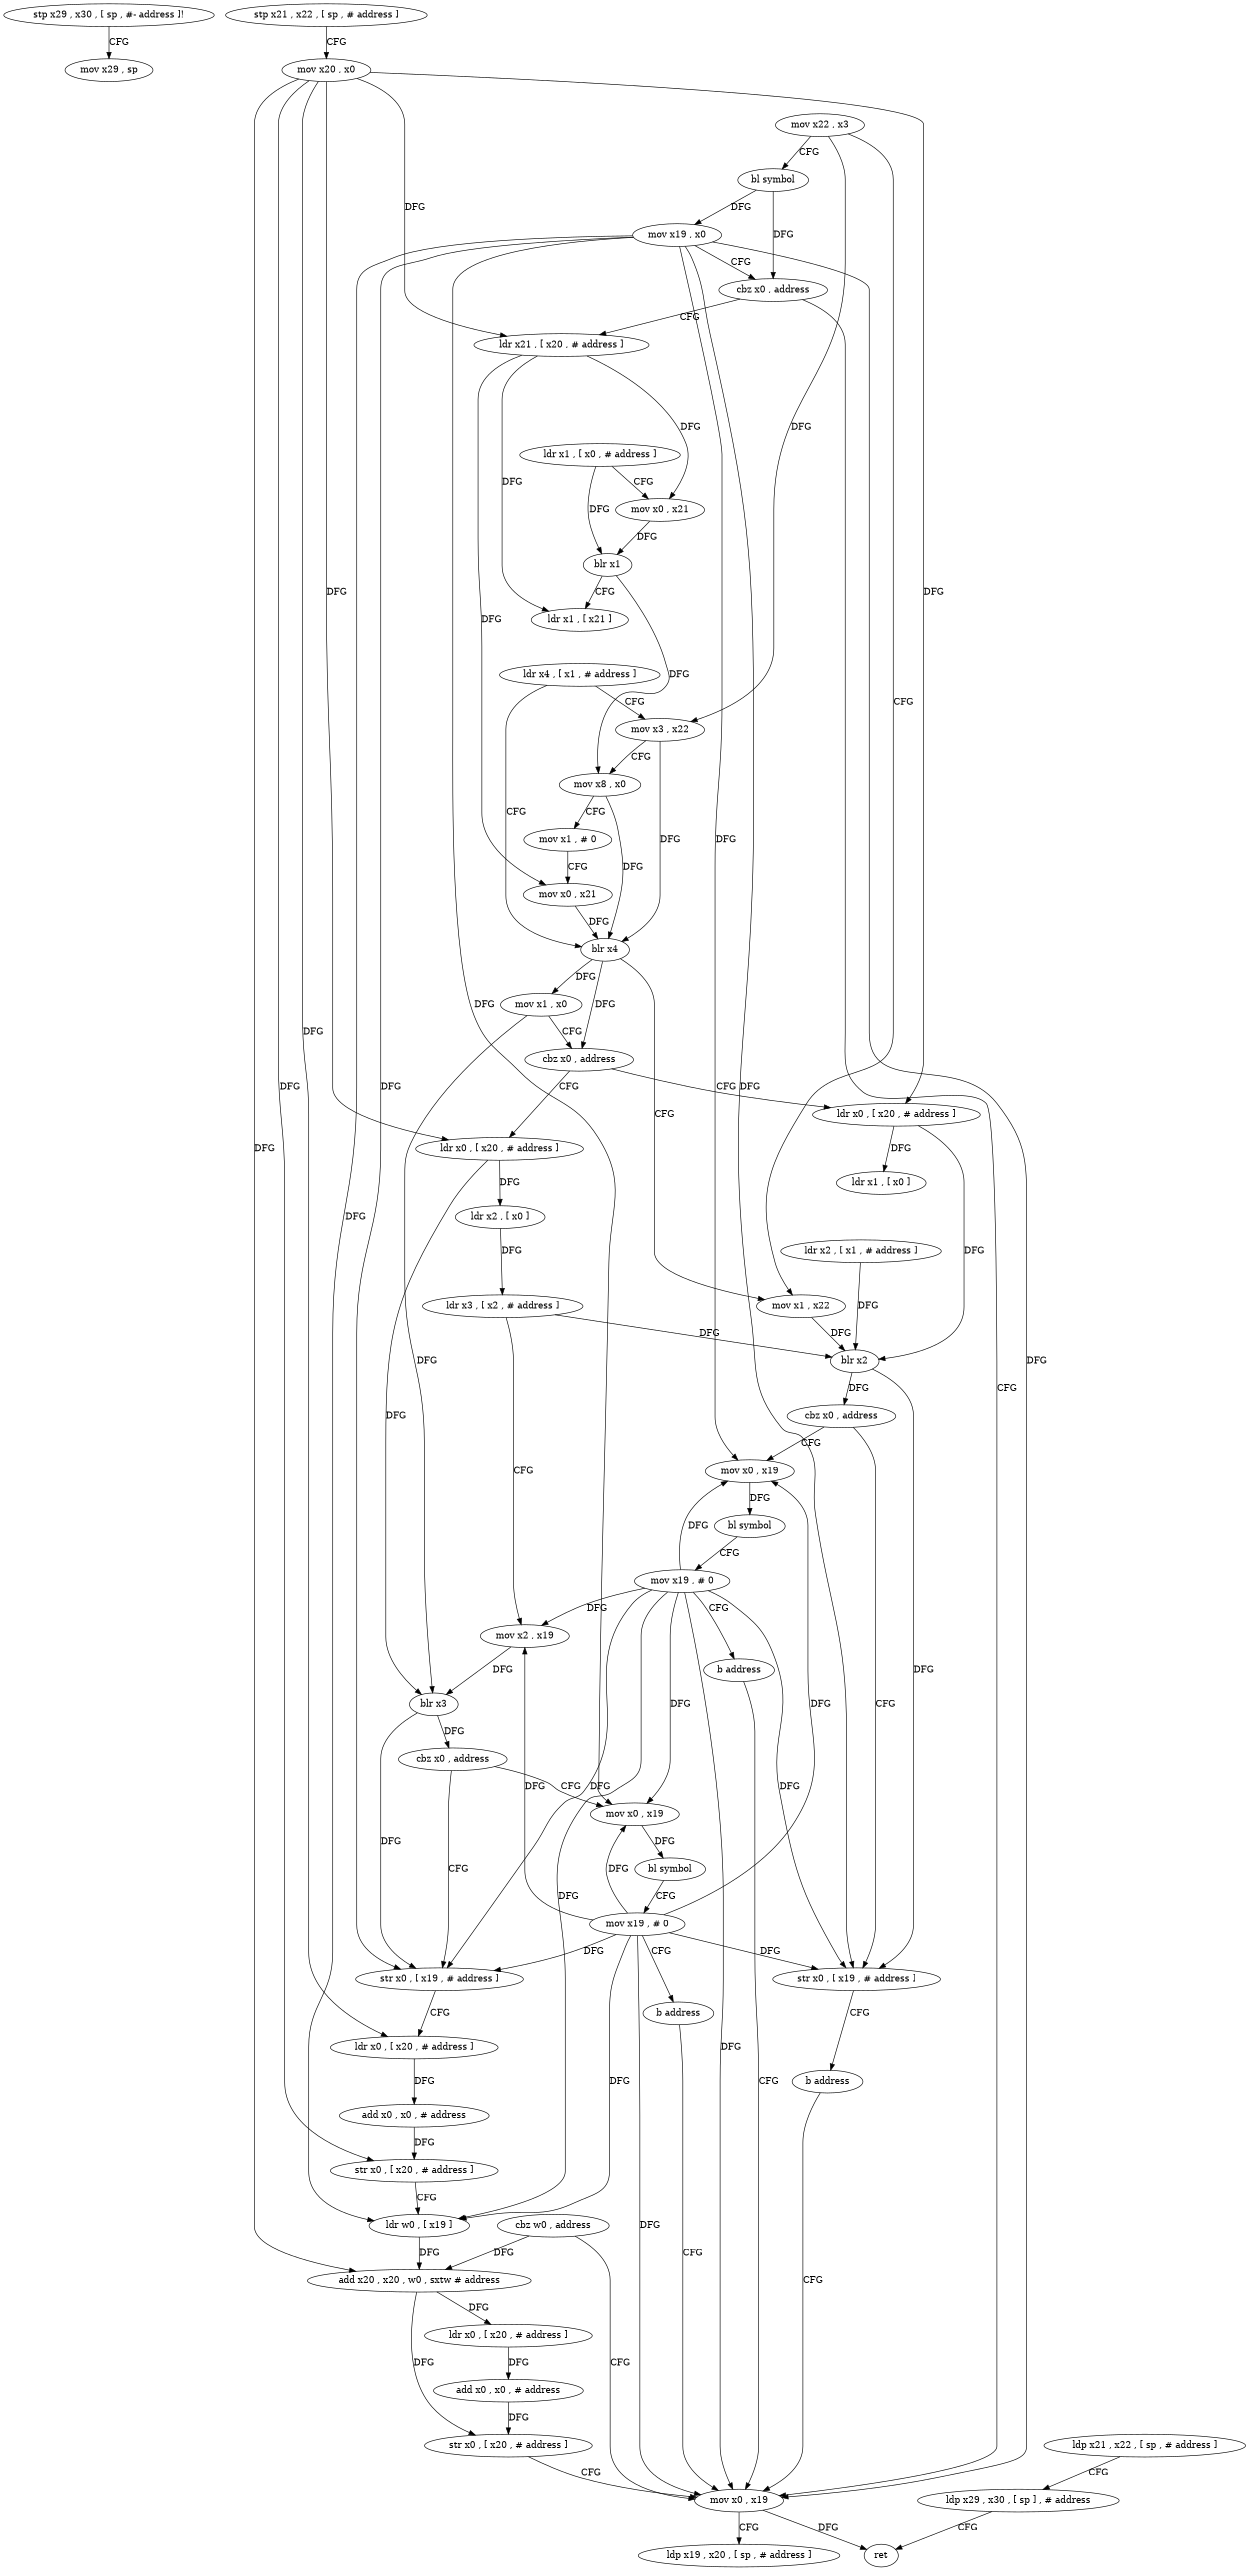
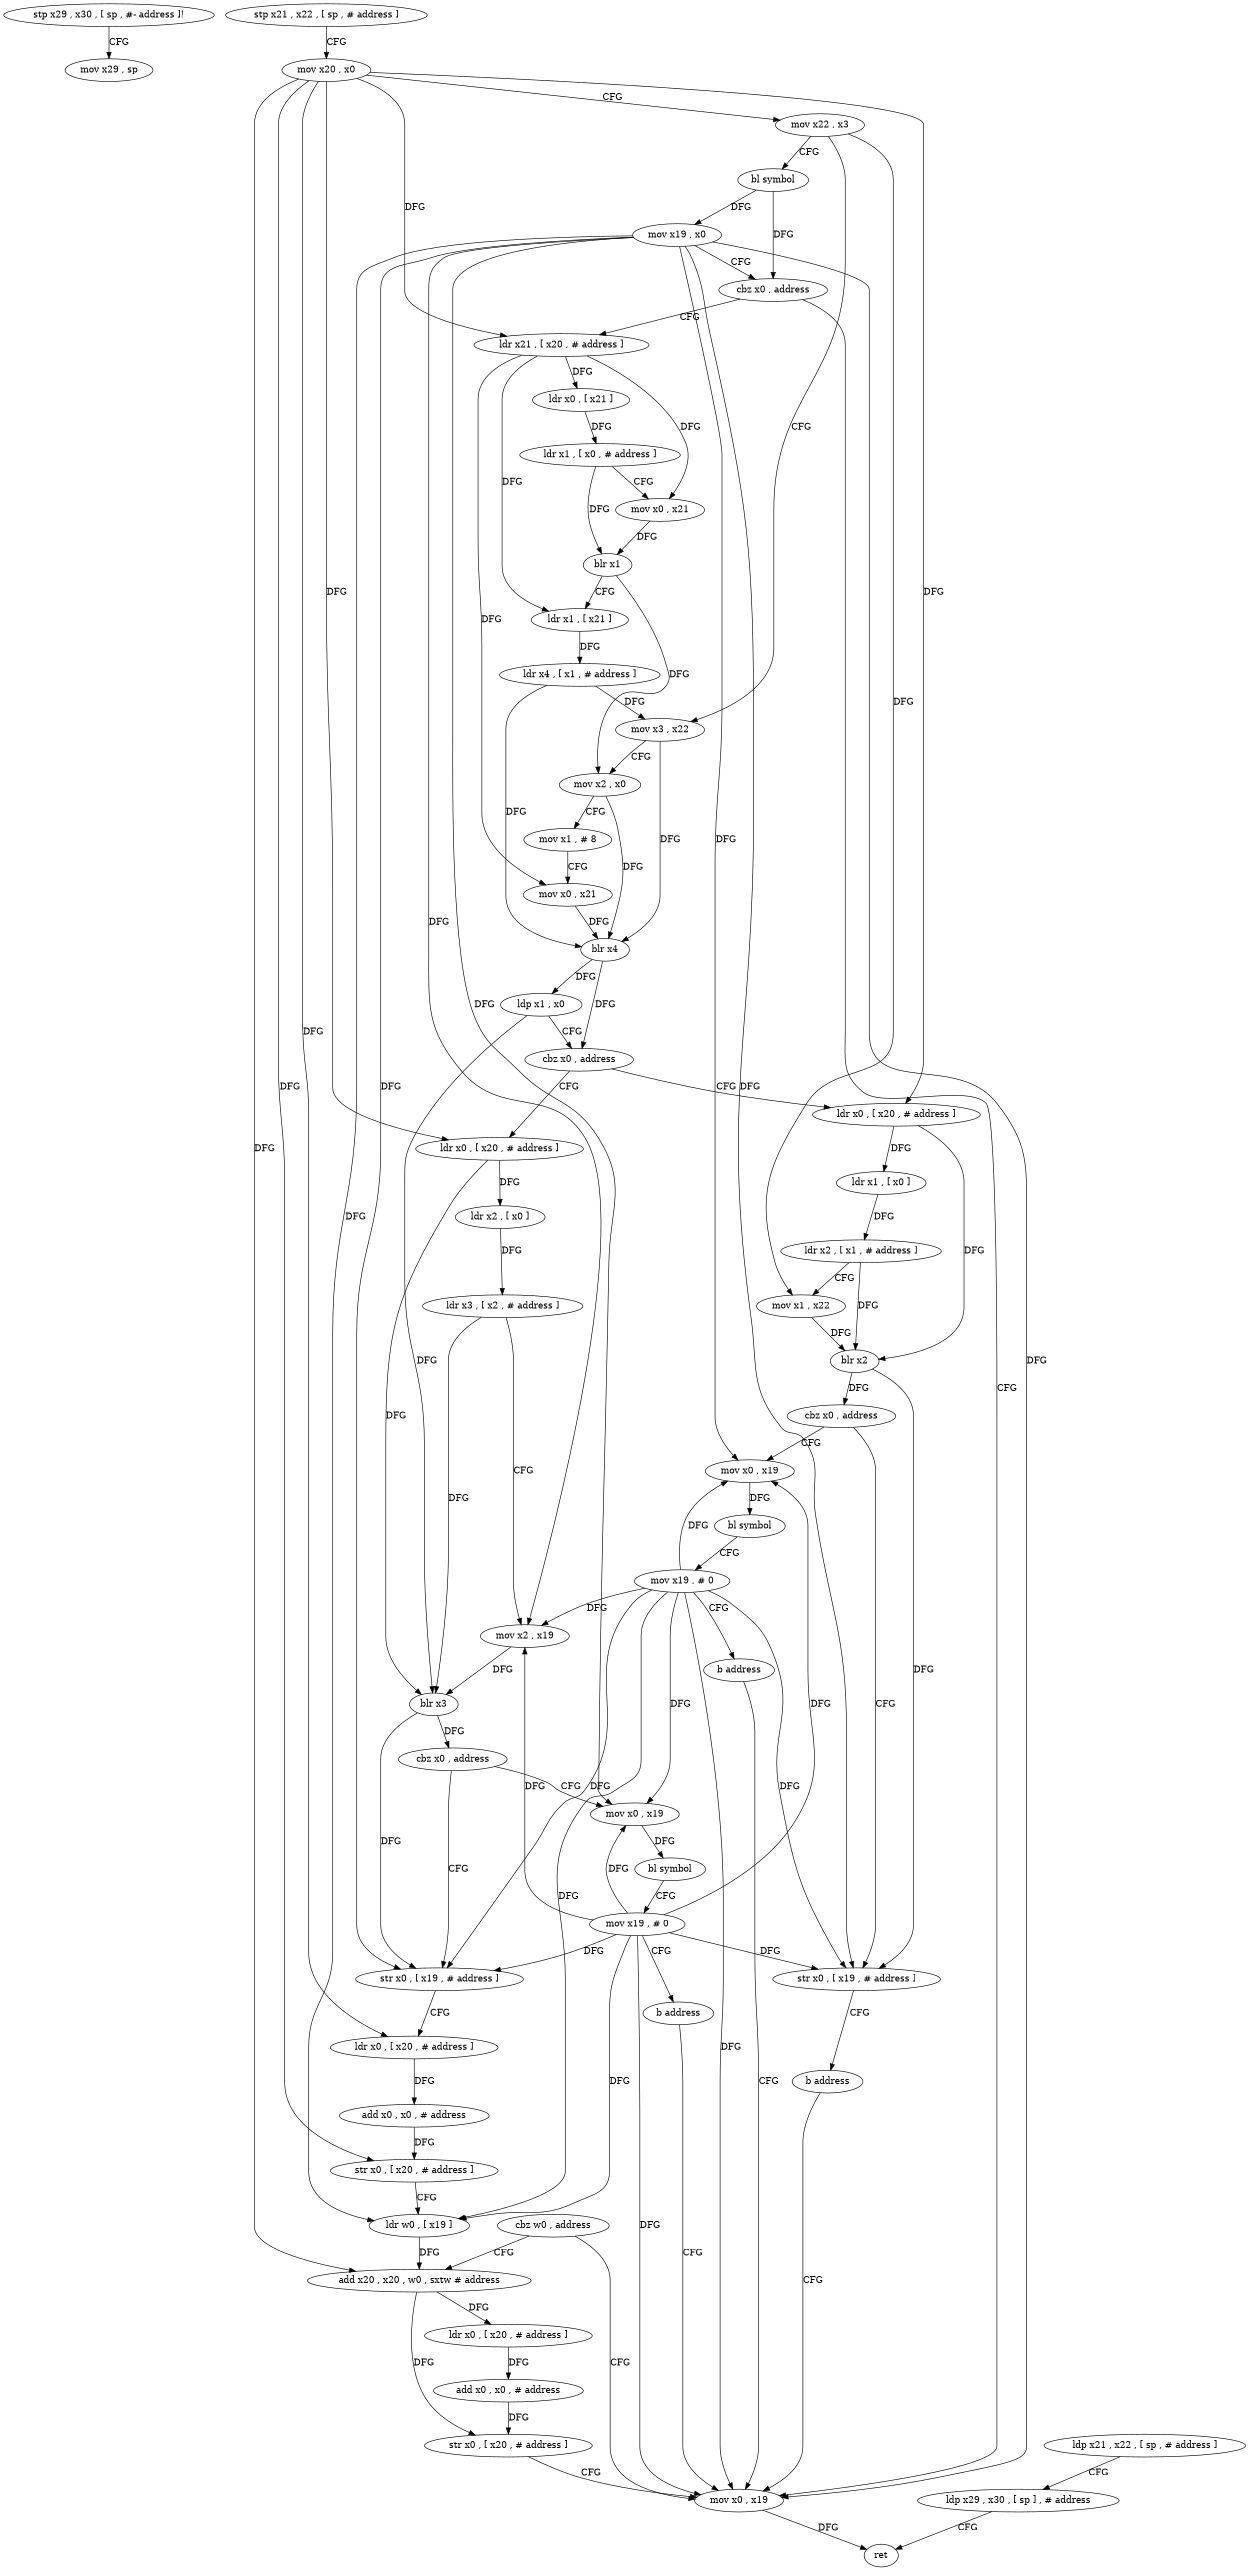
none -> (570, 97)
none -> (581, 400)
(801, 428) -> (801, 428)
none -> (580, 644)
(635, 702) -> (635, 702)
(904, 702) -> (904, 702)
(600, 785) -> (600, 785)
(516, 812) -> (516, 812)
(568, 840) -> (568, 840)
none -> (429, 888)
(541, 1005) -> (541, 1005)
(654, 1158) -> (833, 1277)
none -> (872, 1214)
(690, 1335) -> (448, 1496)
(504, 2253) -> (504, 2253)
(739, 2556) -> none
